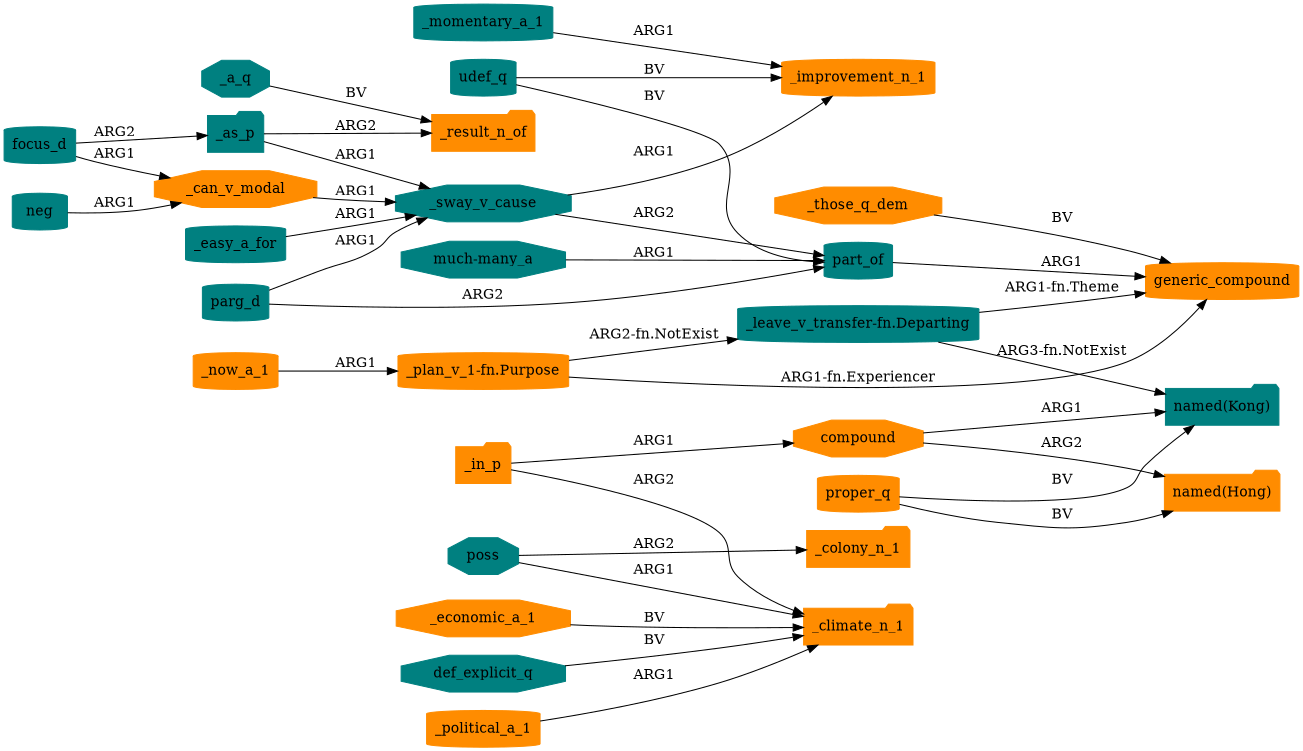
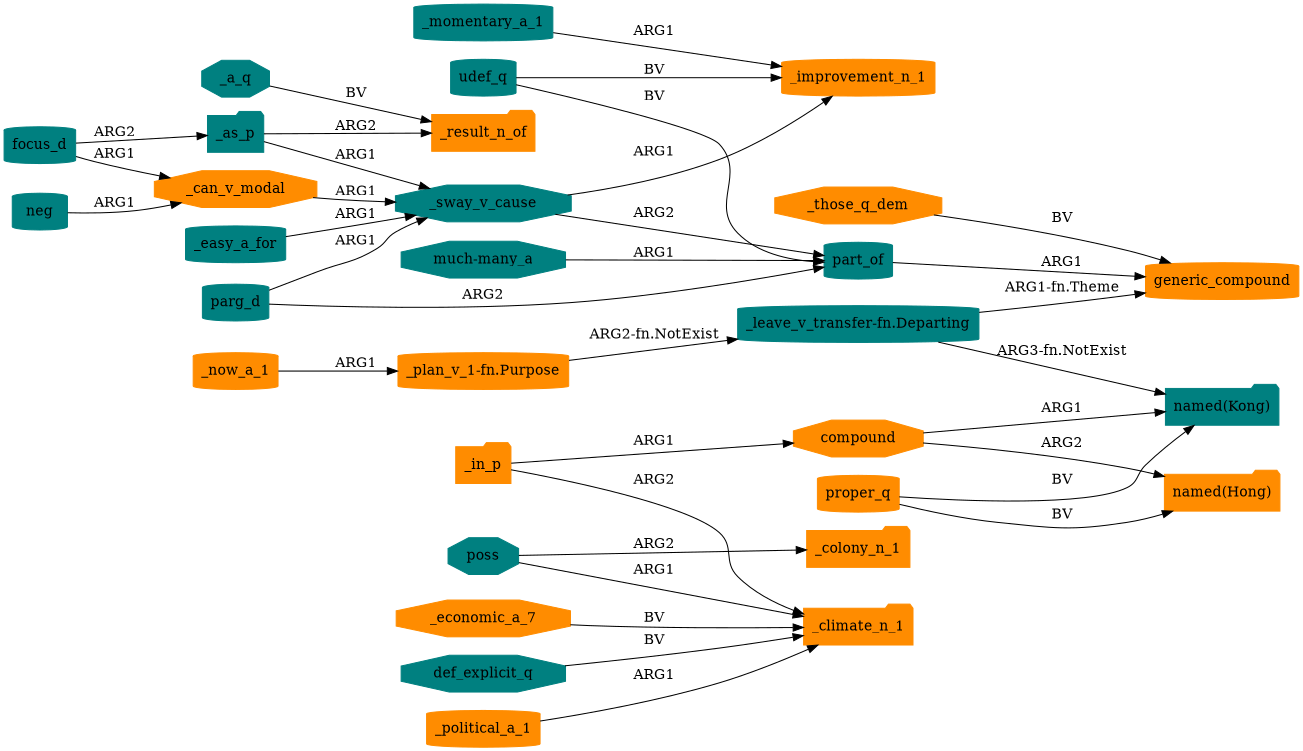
(895, 387) -> none
(483, 618) -> (483, 618)
